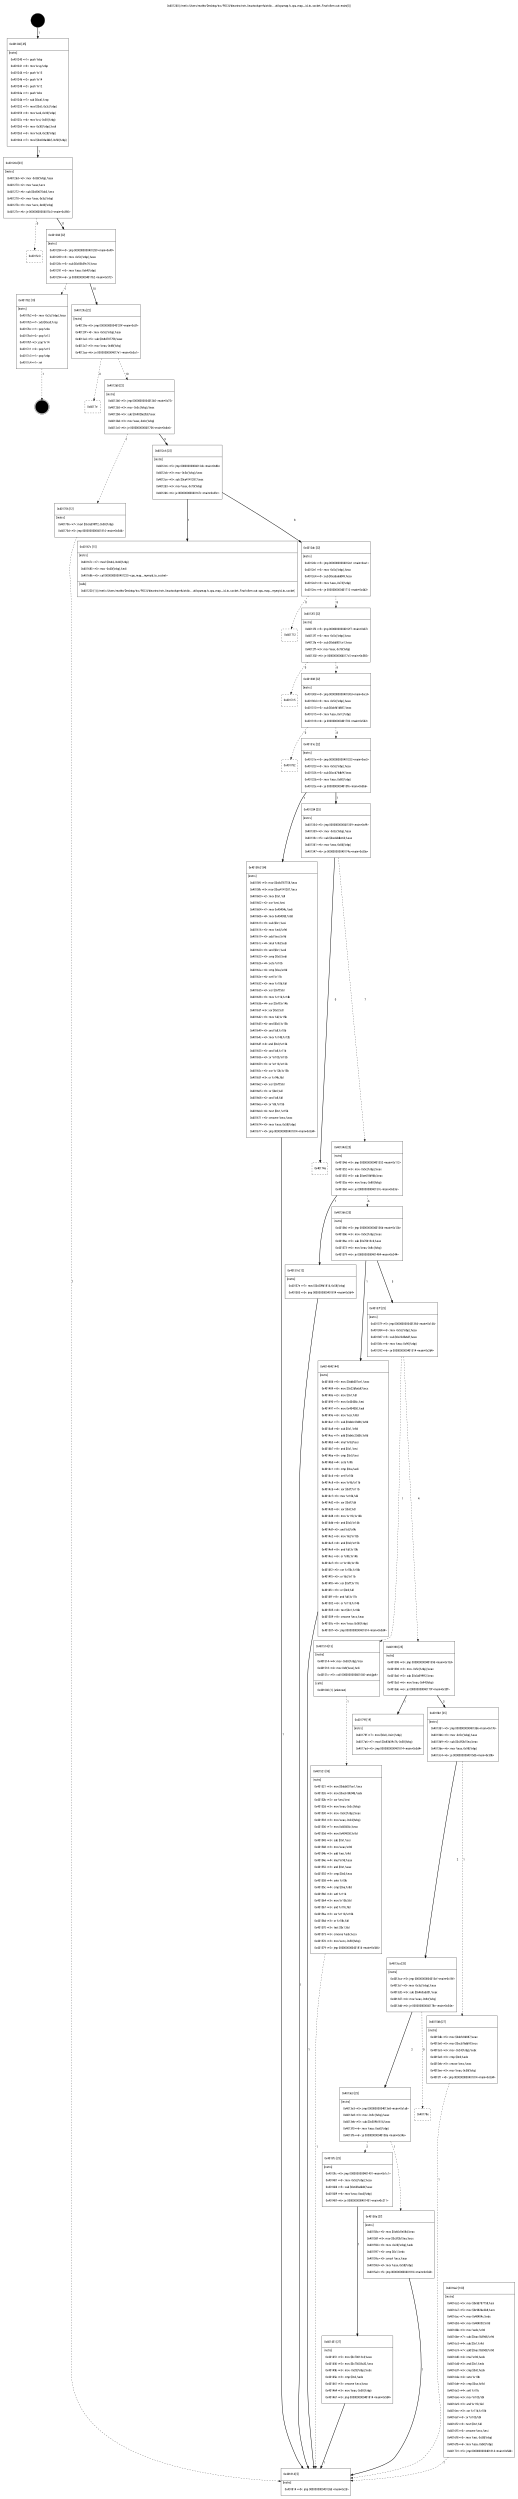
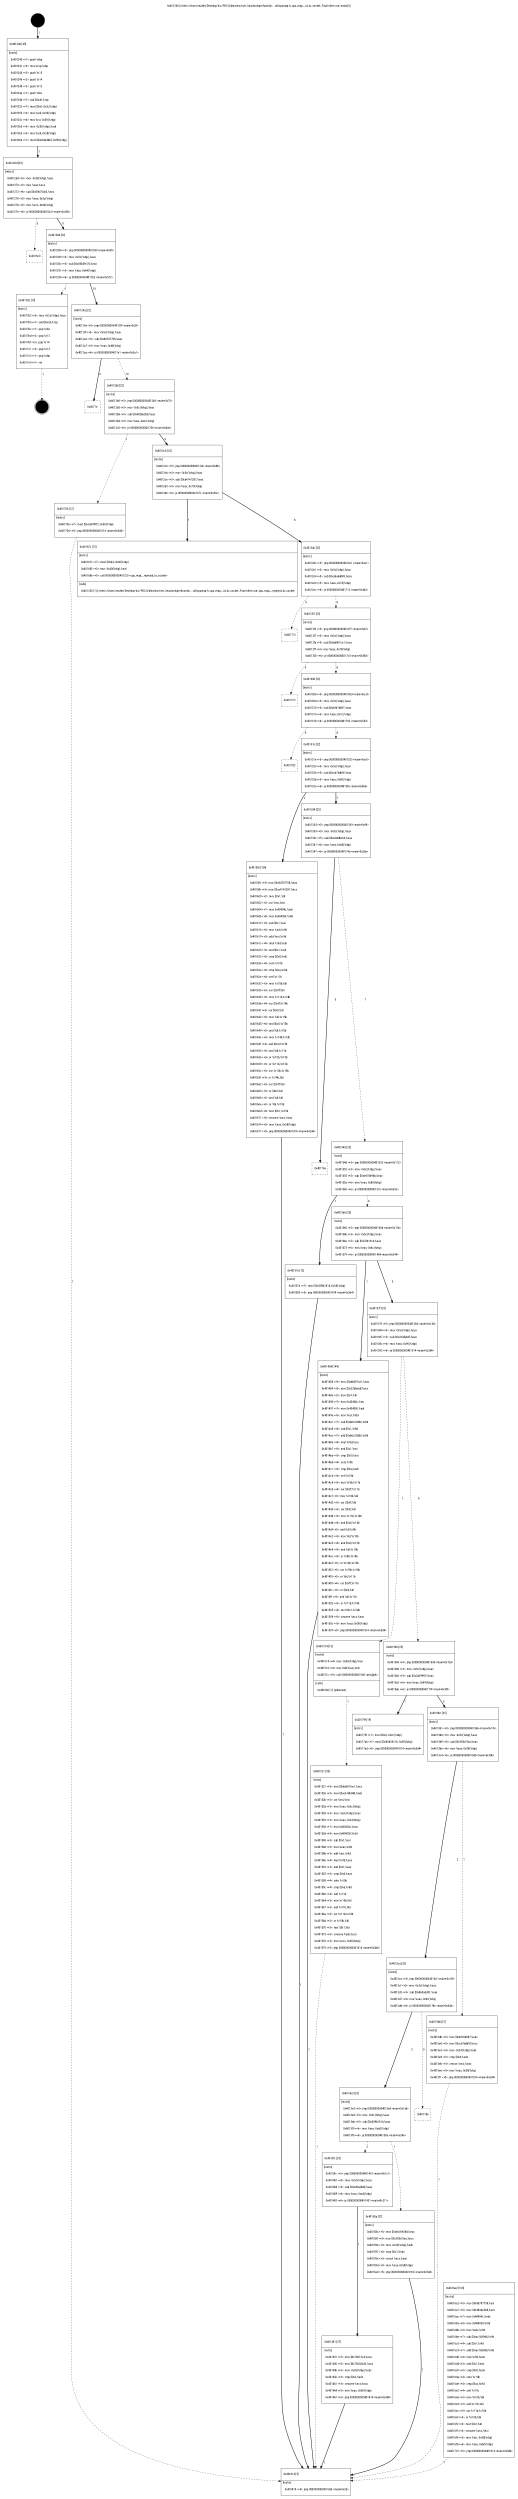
(98, 379) -> (98, 379)
